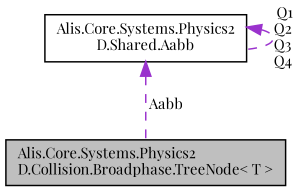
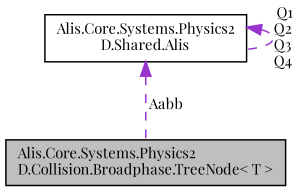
(146, 38) -> (146, 38)
